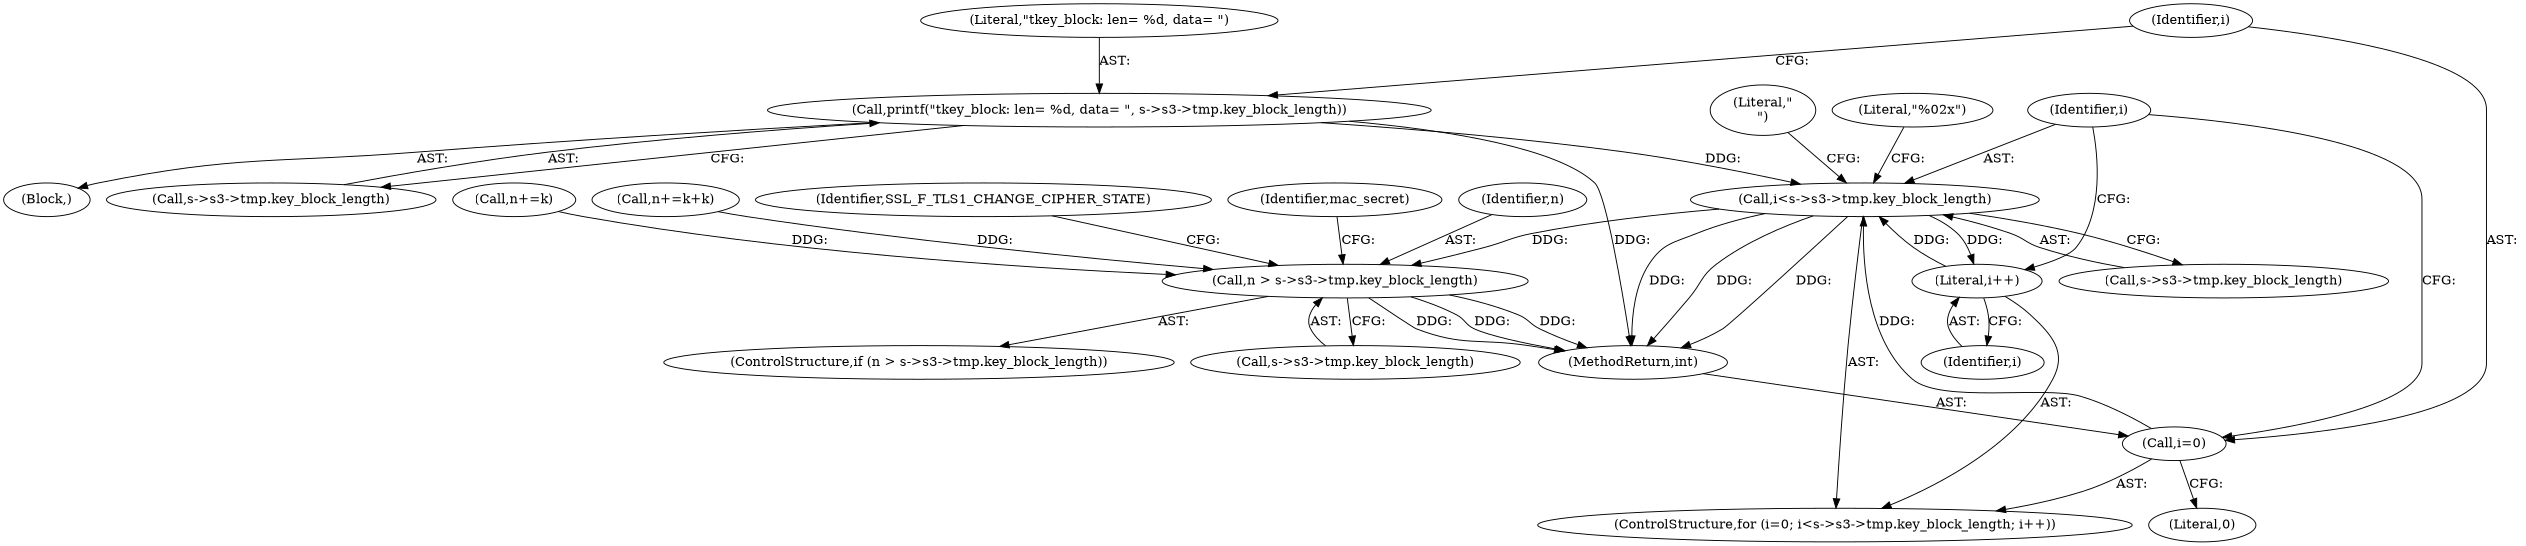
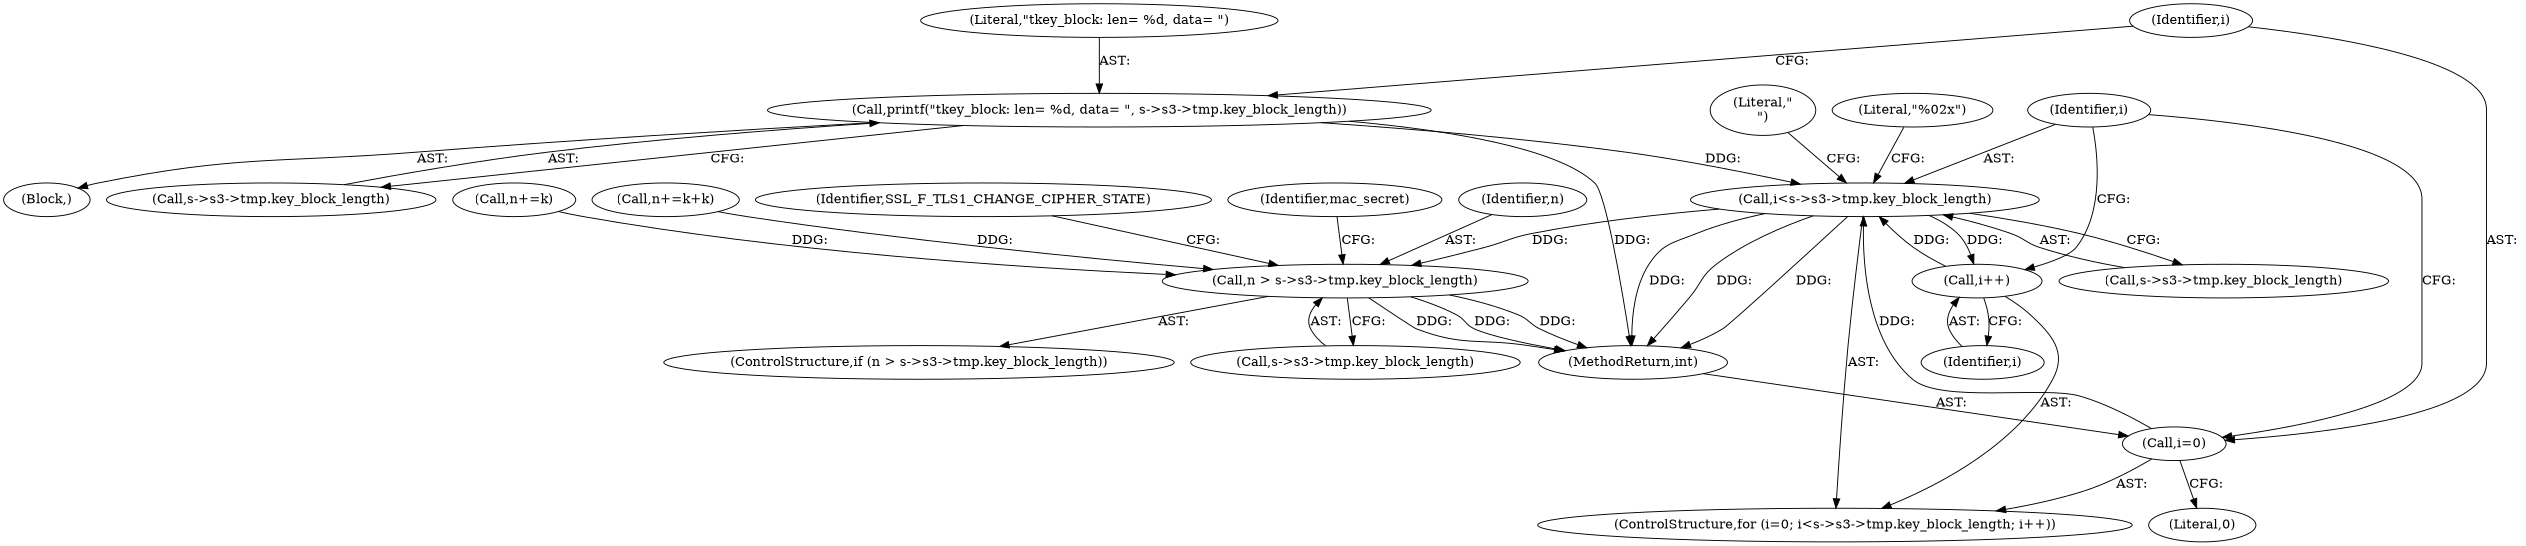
(1977, 281) -> (1977, 281)
